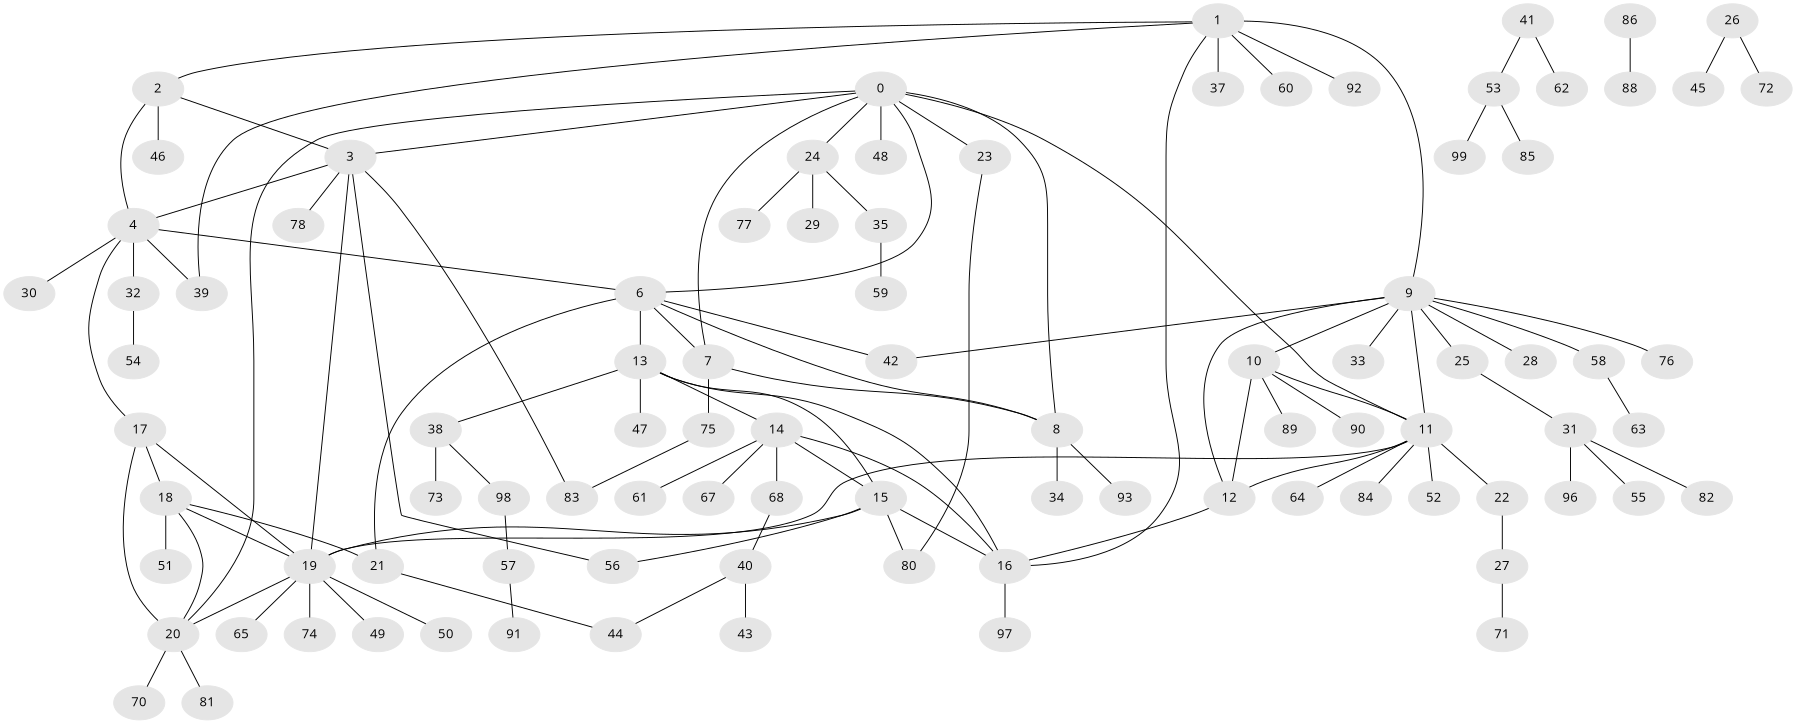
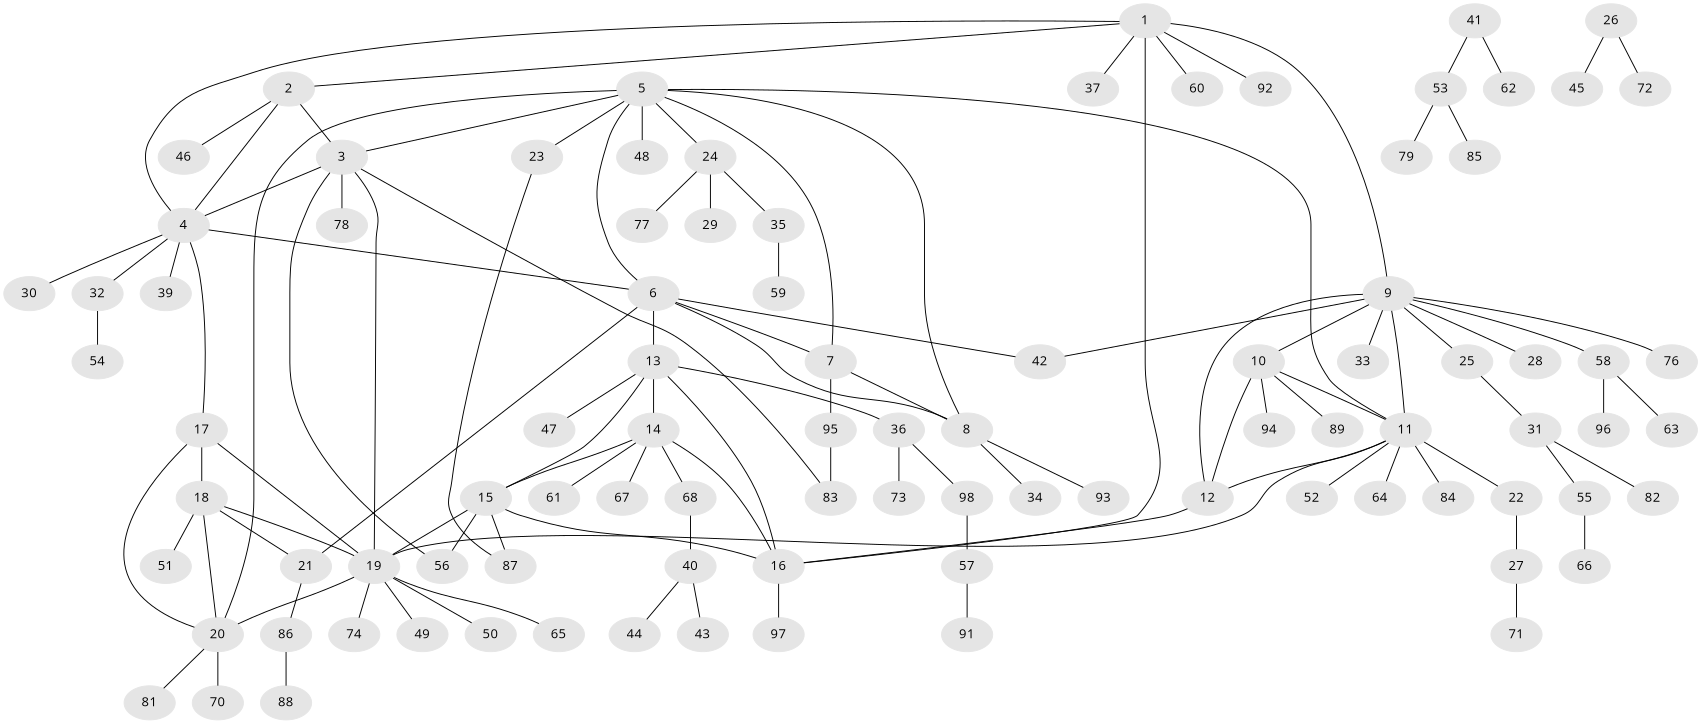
(637, 64) -> (582, 31)
(881, 89) -> (642, 89)
(1460, 157) -> (1407, 157)
(436, 430) -> (899, 430)
(709, 430) -> (831, 430)
(1358, 430) -> (1269, 430)
(1570, 464) -> (1604, 396)
(909, 566) -> (511, 566)
none -> (1585, 566)
(497, 601) -> (298, 594)
